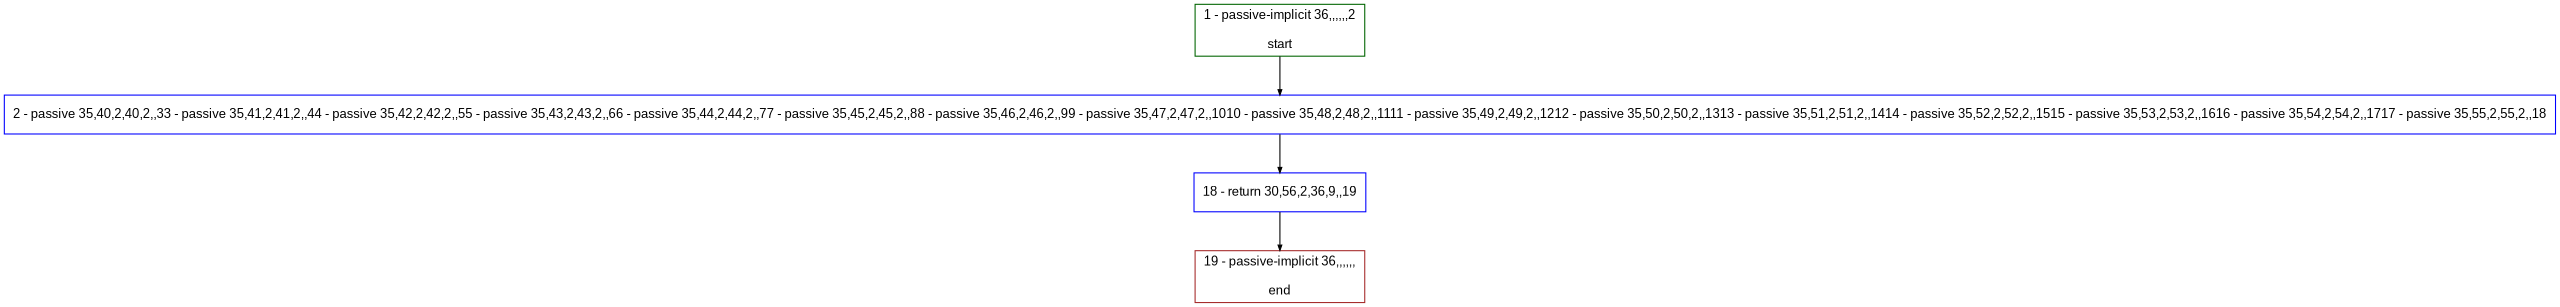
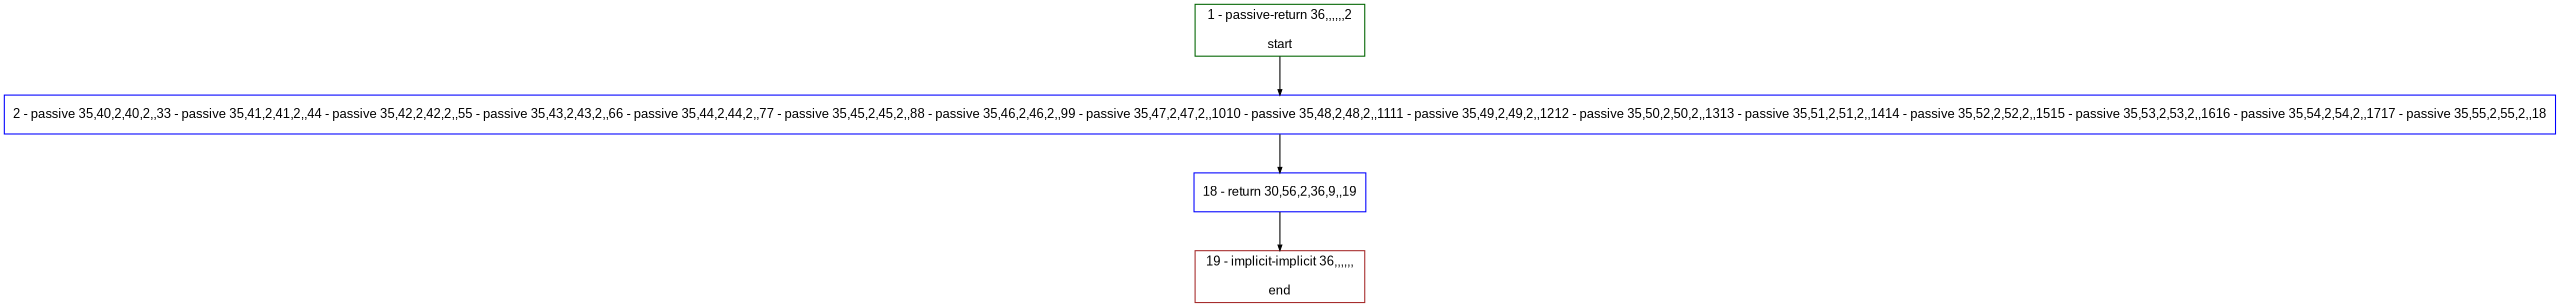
(1280, 30) -> (1280, 30)
(1280, 277) -> (1280, 277)
